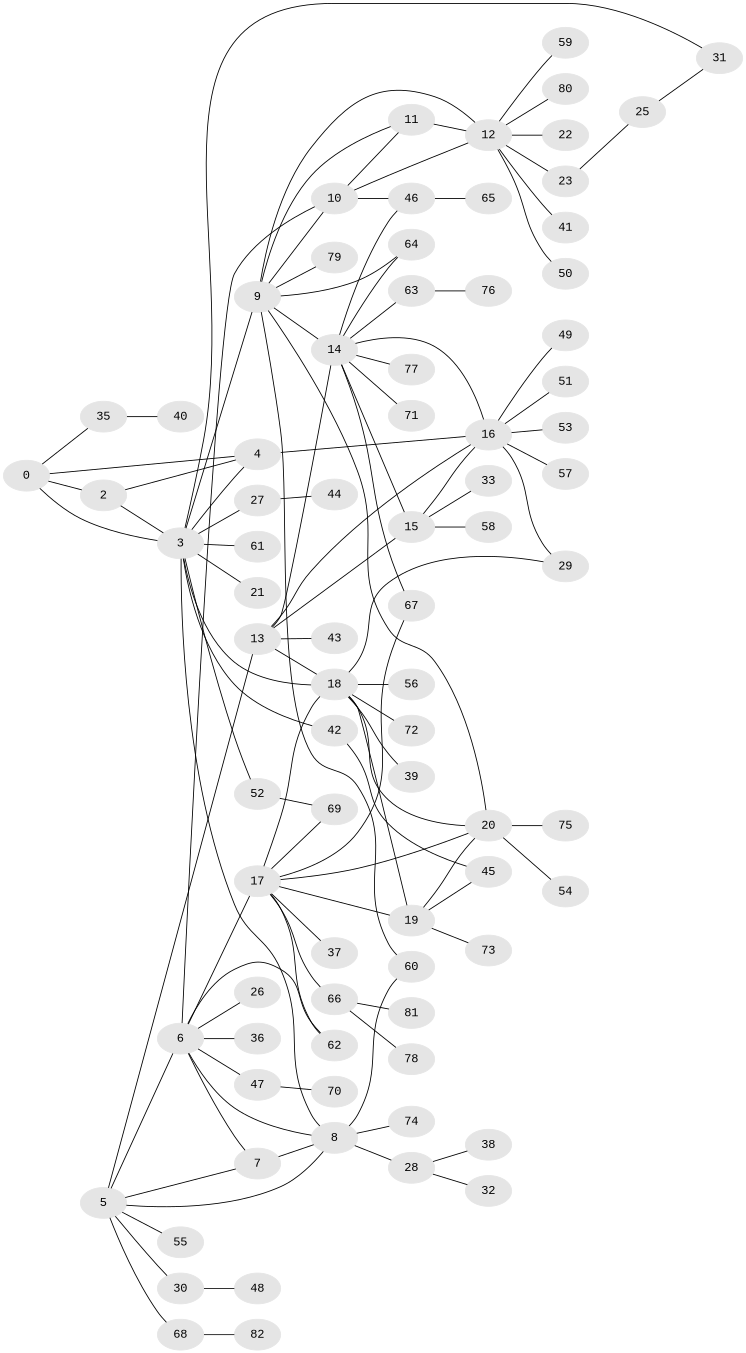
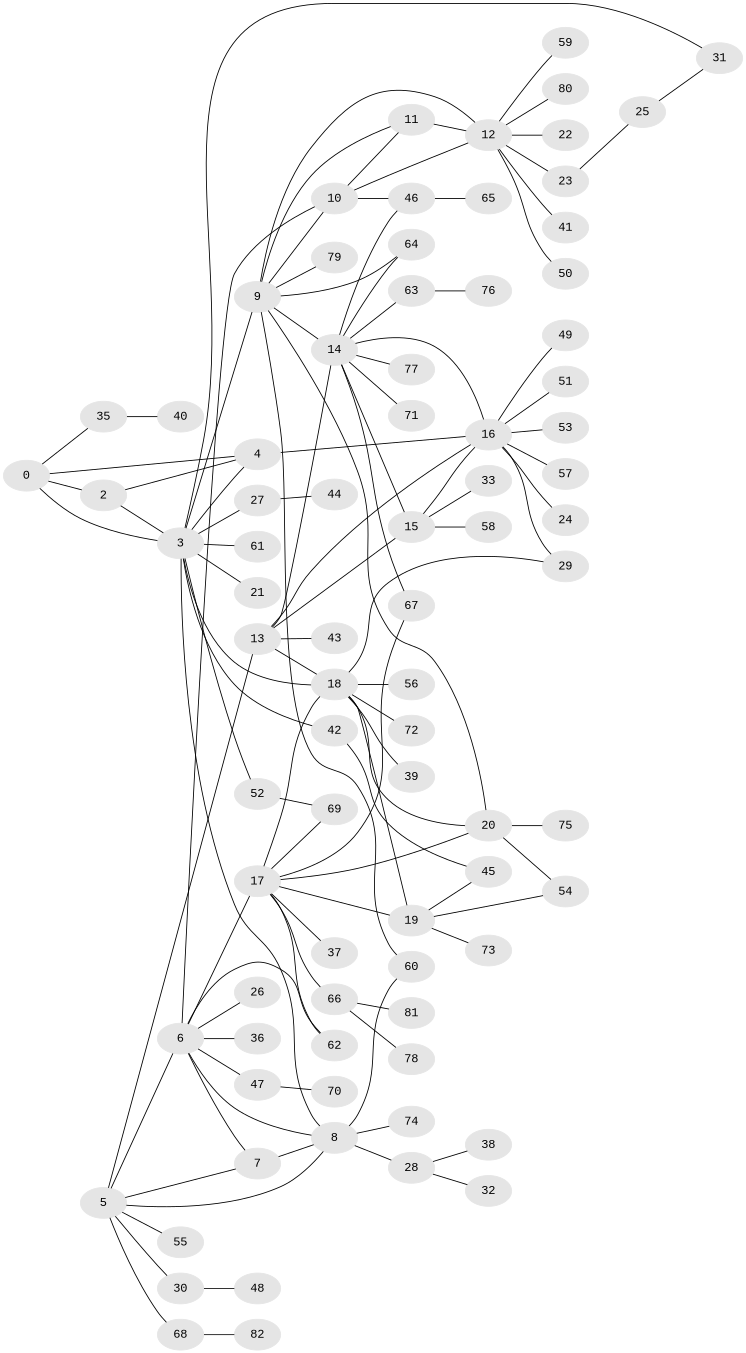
none -> (566, 520)
(449, 872) -> (488, 906)
